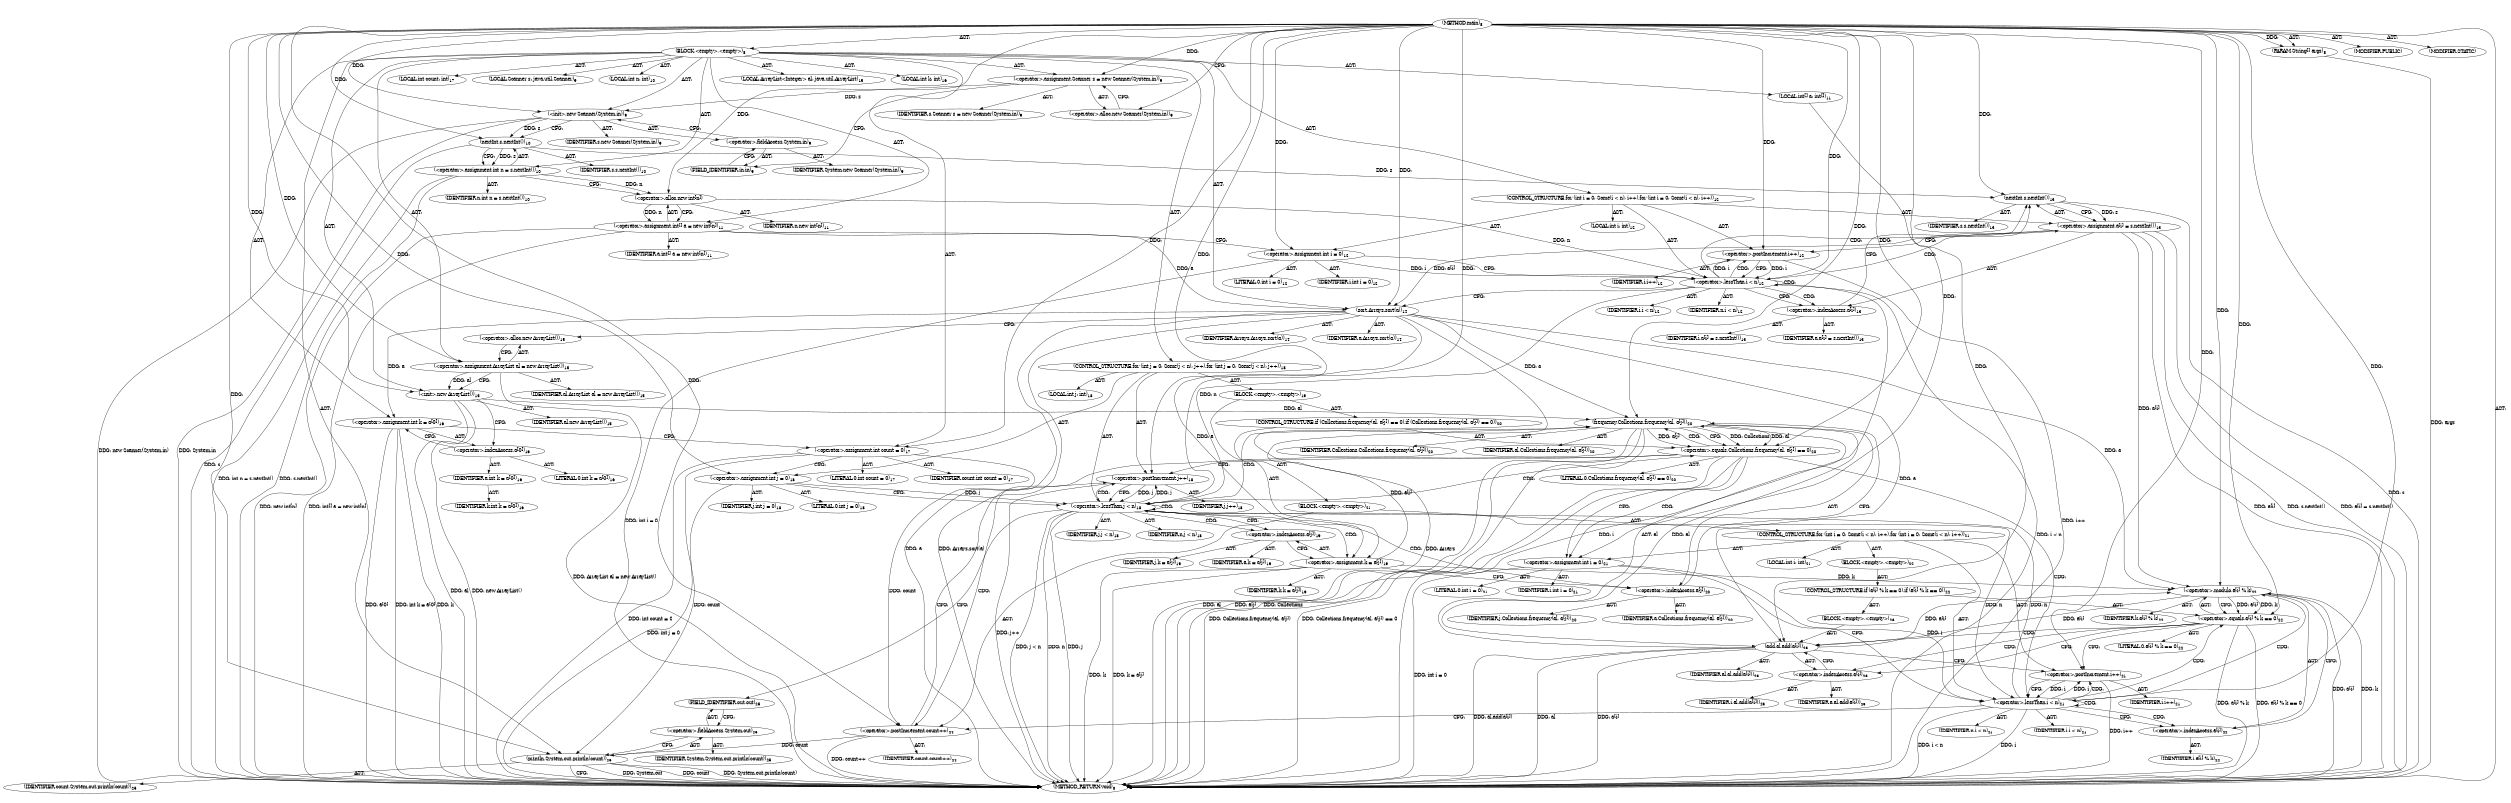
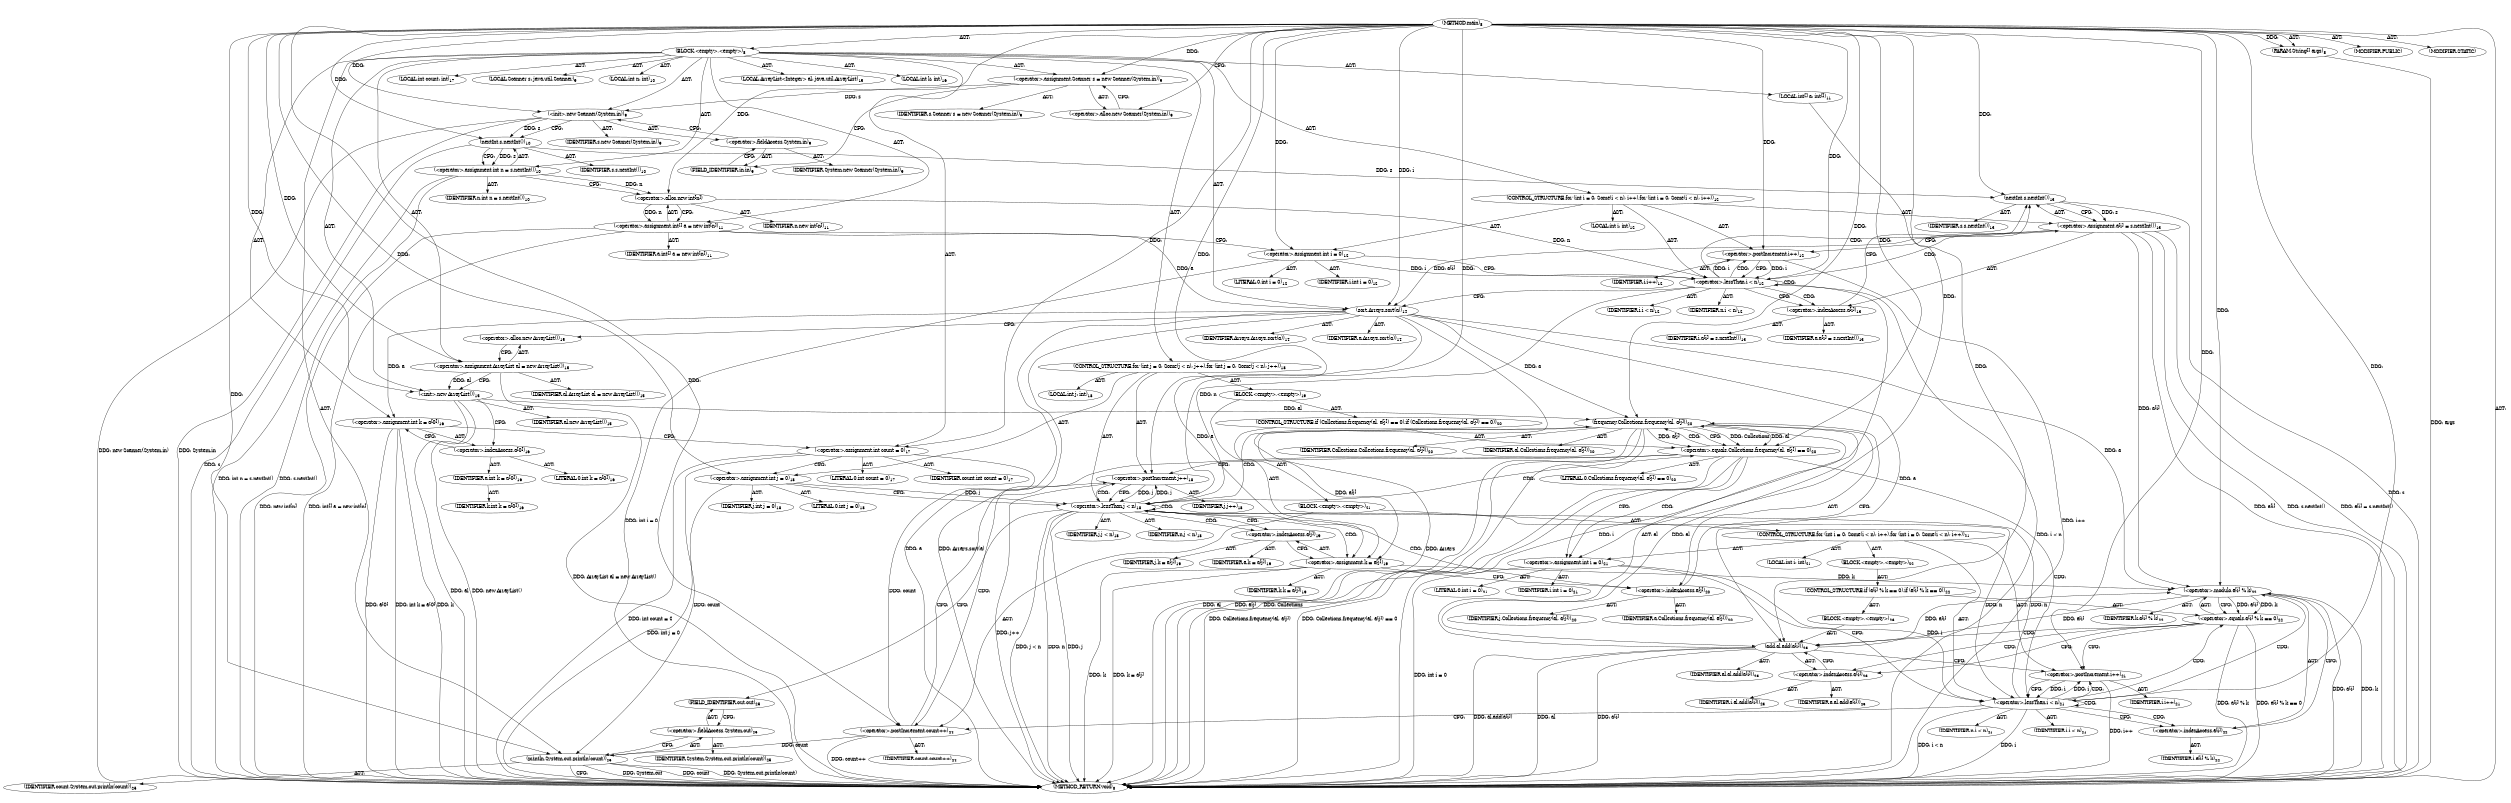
(2222, 38) -> none
(1406, 171) -> (1406, 171)
(1316, 439) -> (1260, 439)
(2151, 647) -> none
